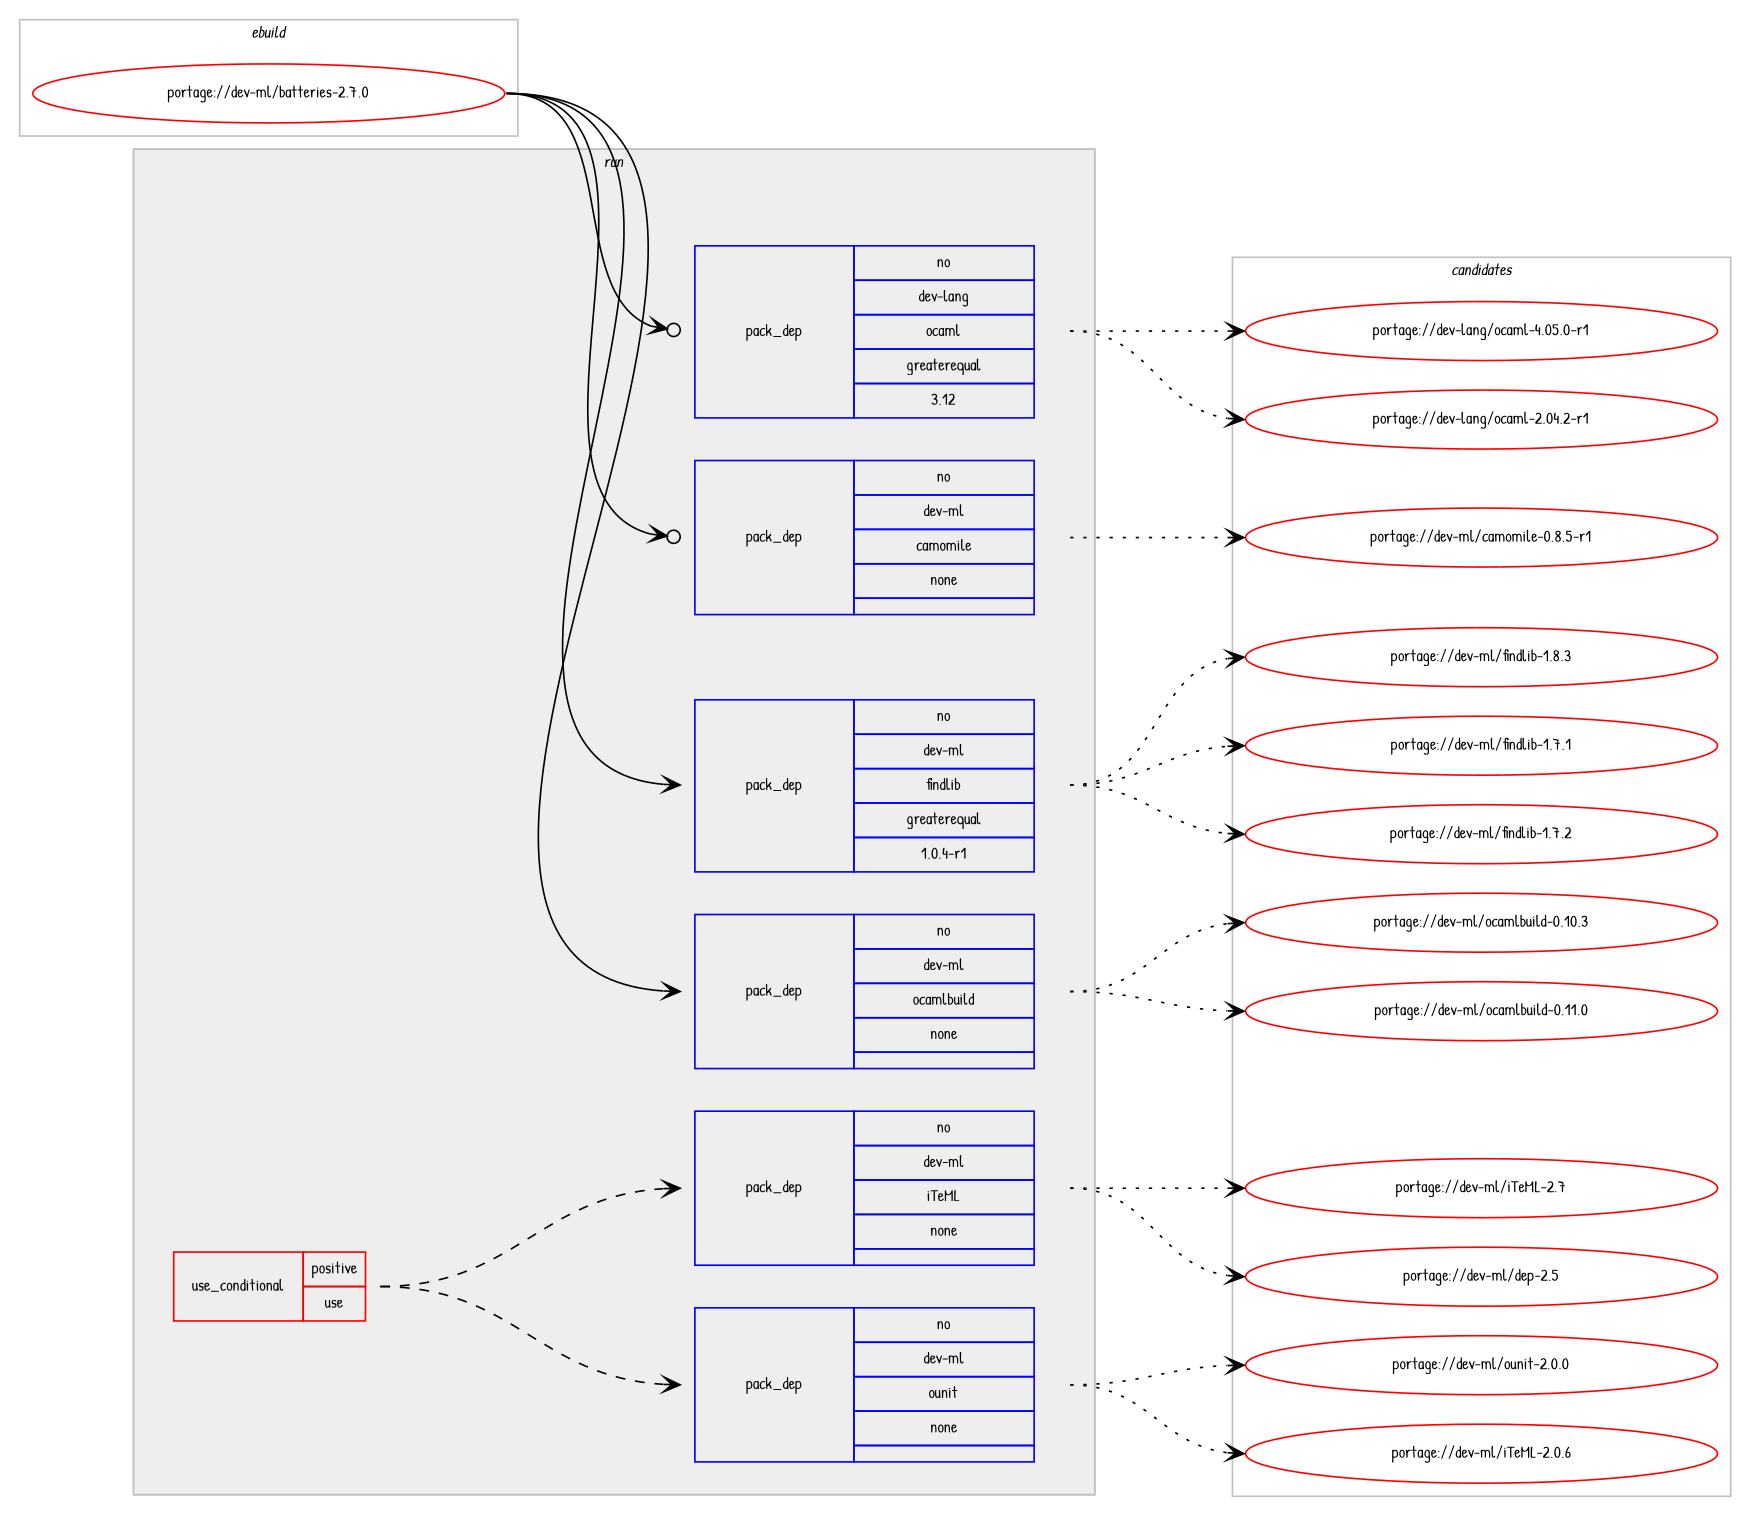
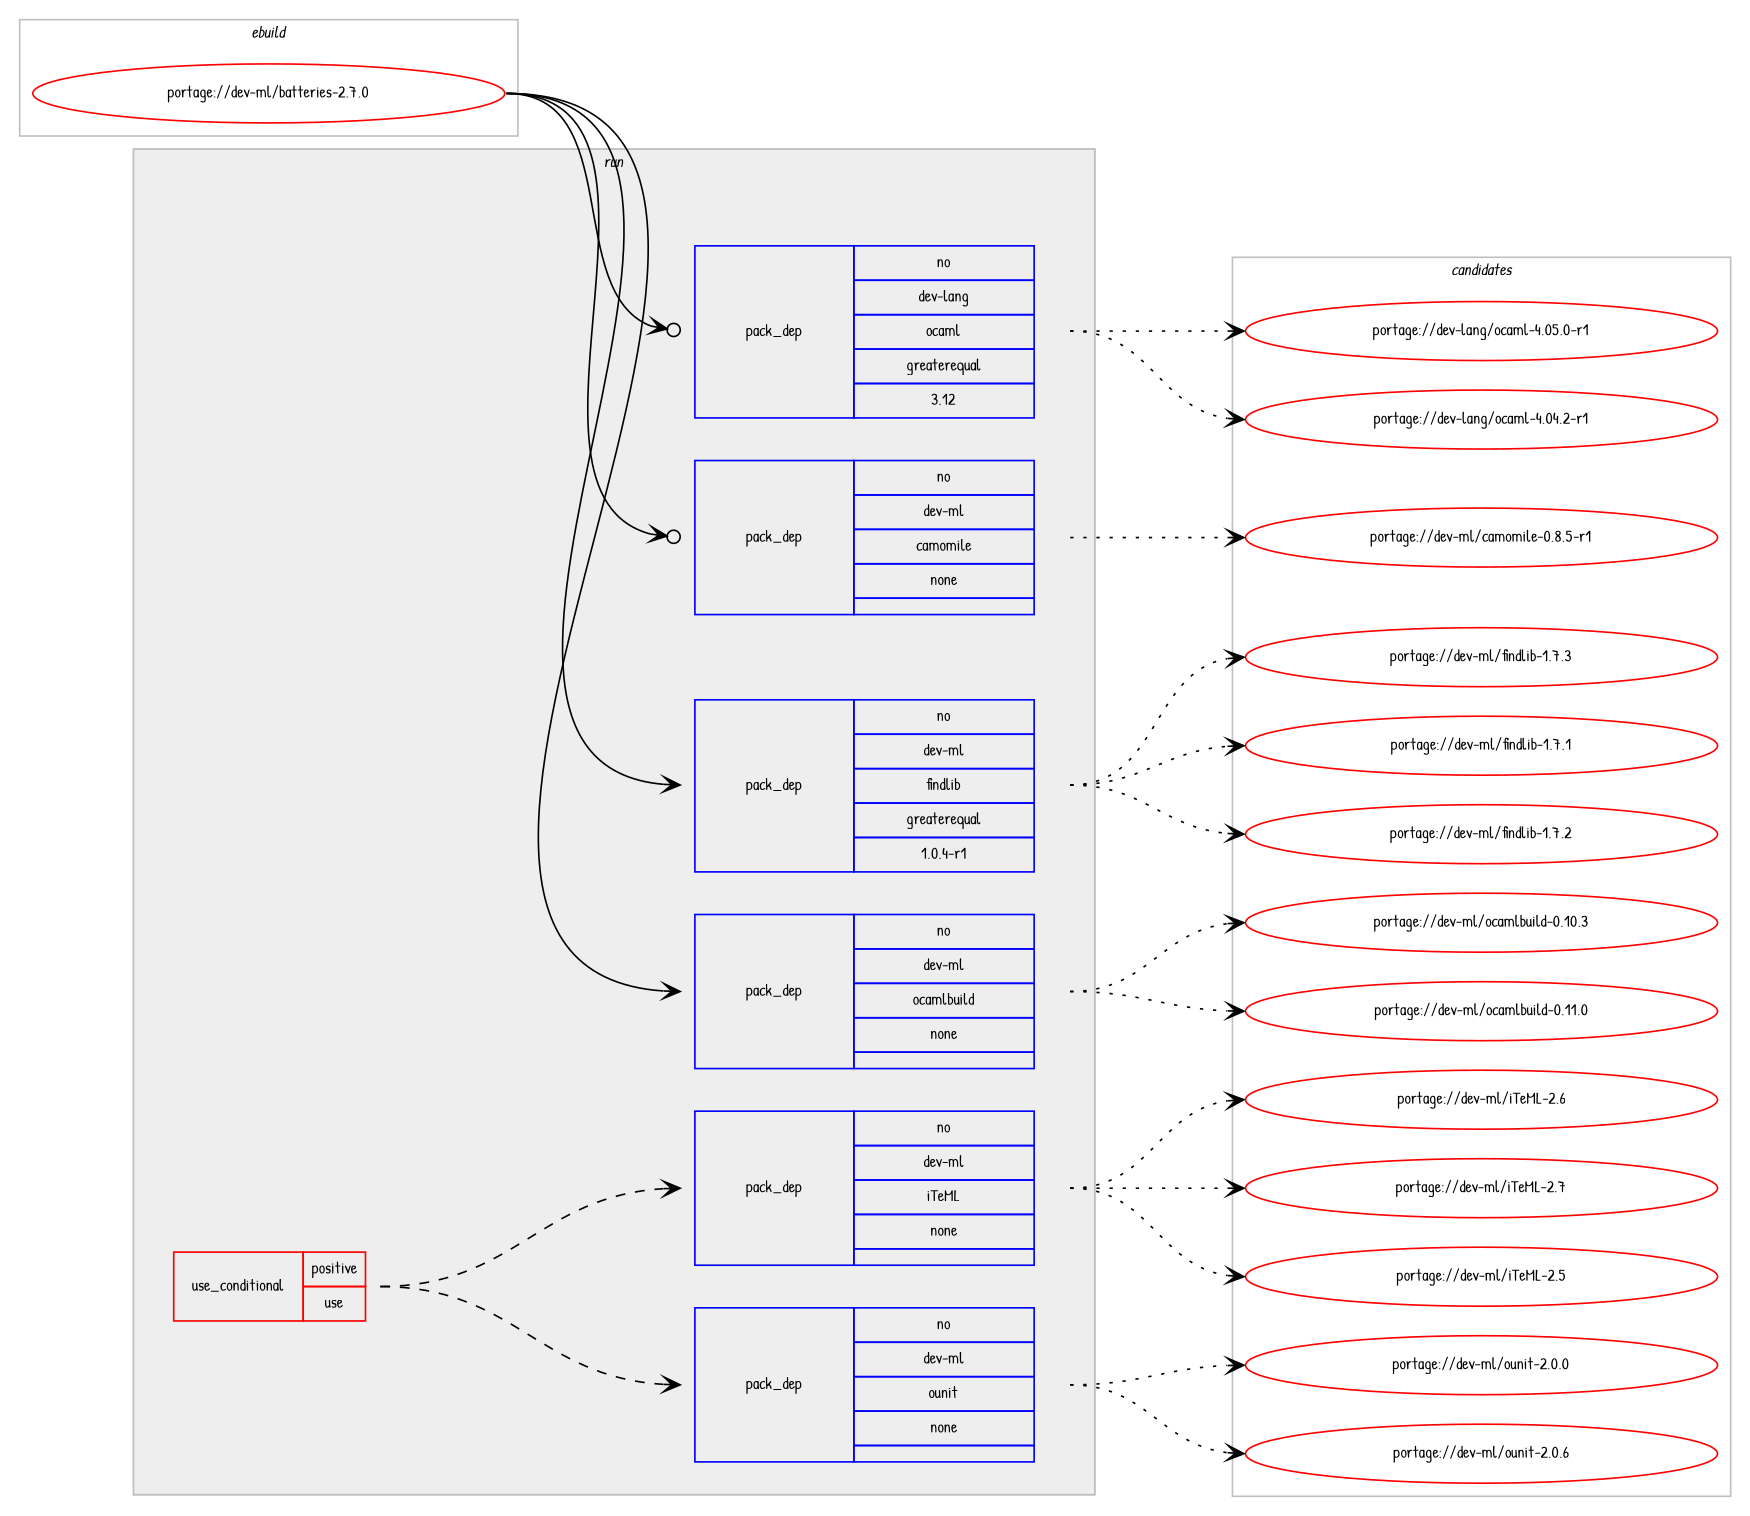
(1482, 420) -> (1482, 420)
(1482, 657) -> (1482, 657)
none -> (1482, 1100)
(1482, 1277) -> (1482, 1277)
(1482, 1454) -> (1482, 1454)
